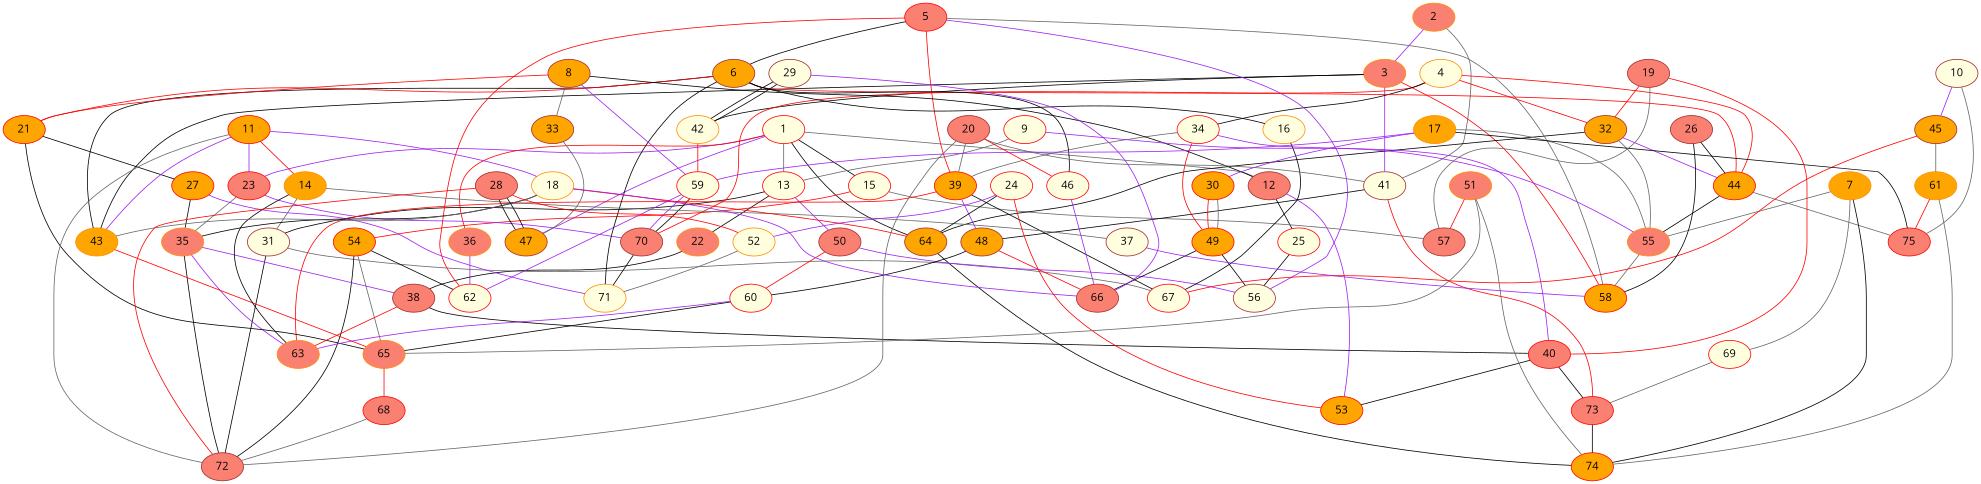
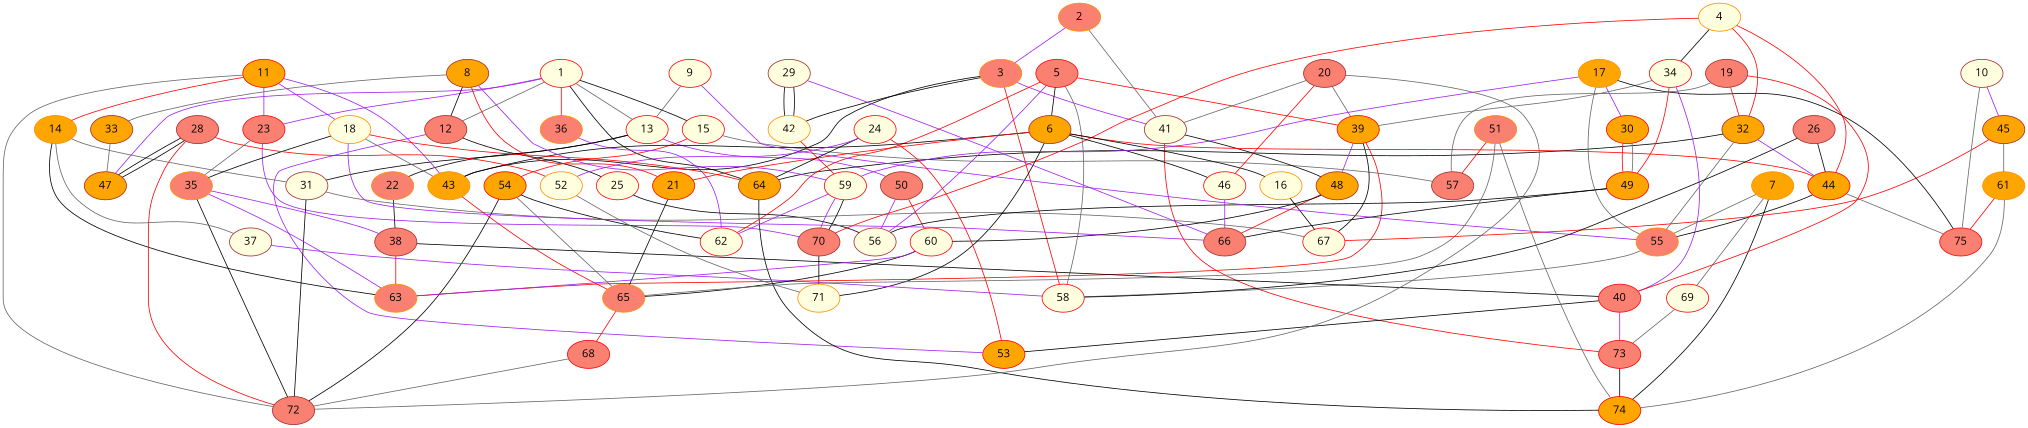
(193, 186) -> none
(1606, 298) -> (1063, 298)
(1571, 382) -> (1620, 326)
